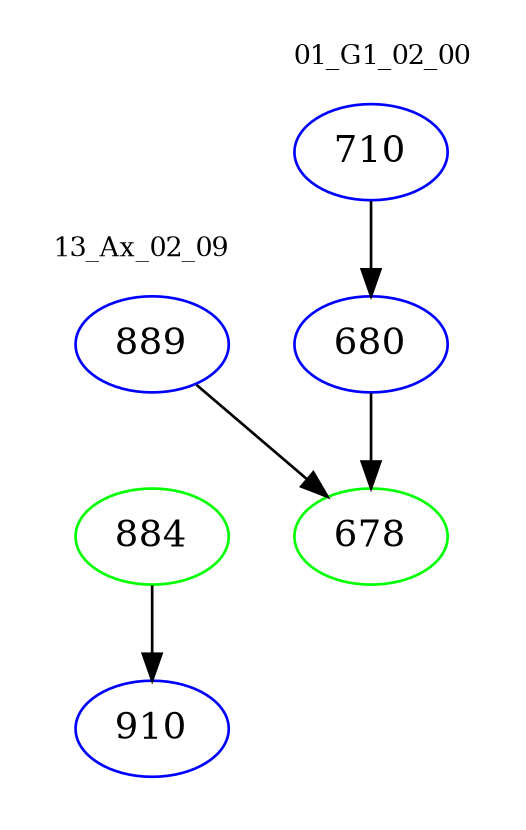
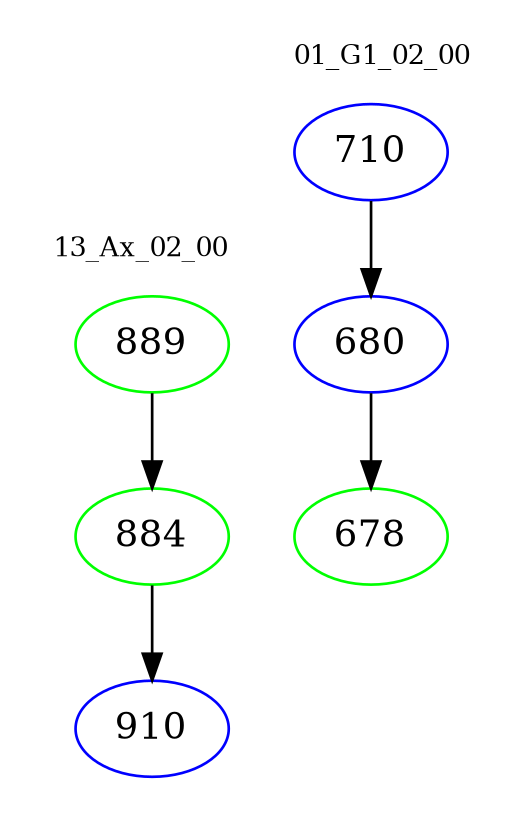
(141, 250) -> (141, 250)
(152, 344) -> (152, 344)
(232, 415) -> (152, 427)
